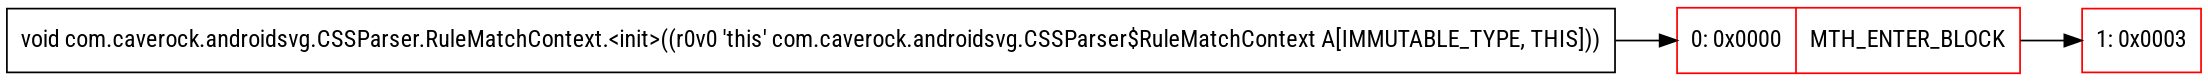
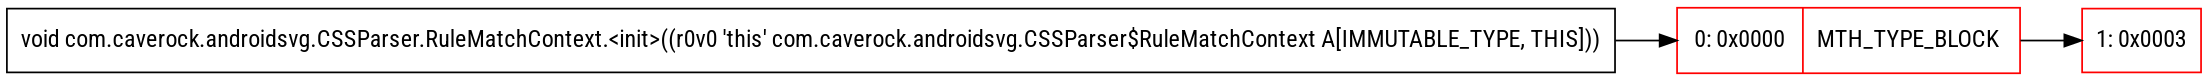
(1908, 40) -> (1908, 40)
